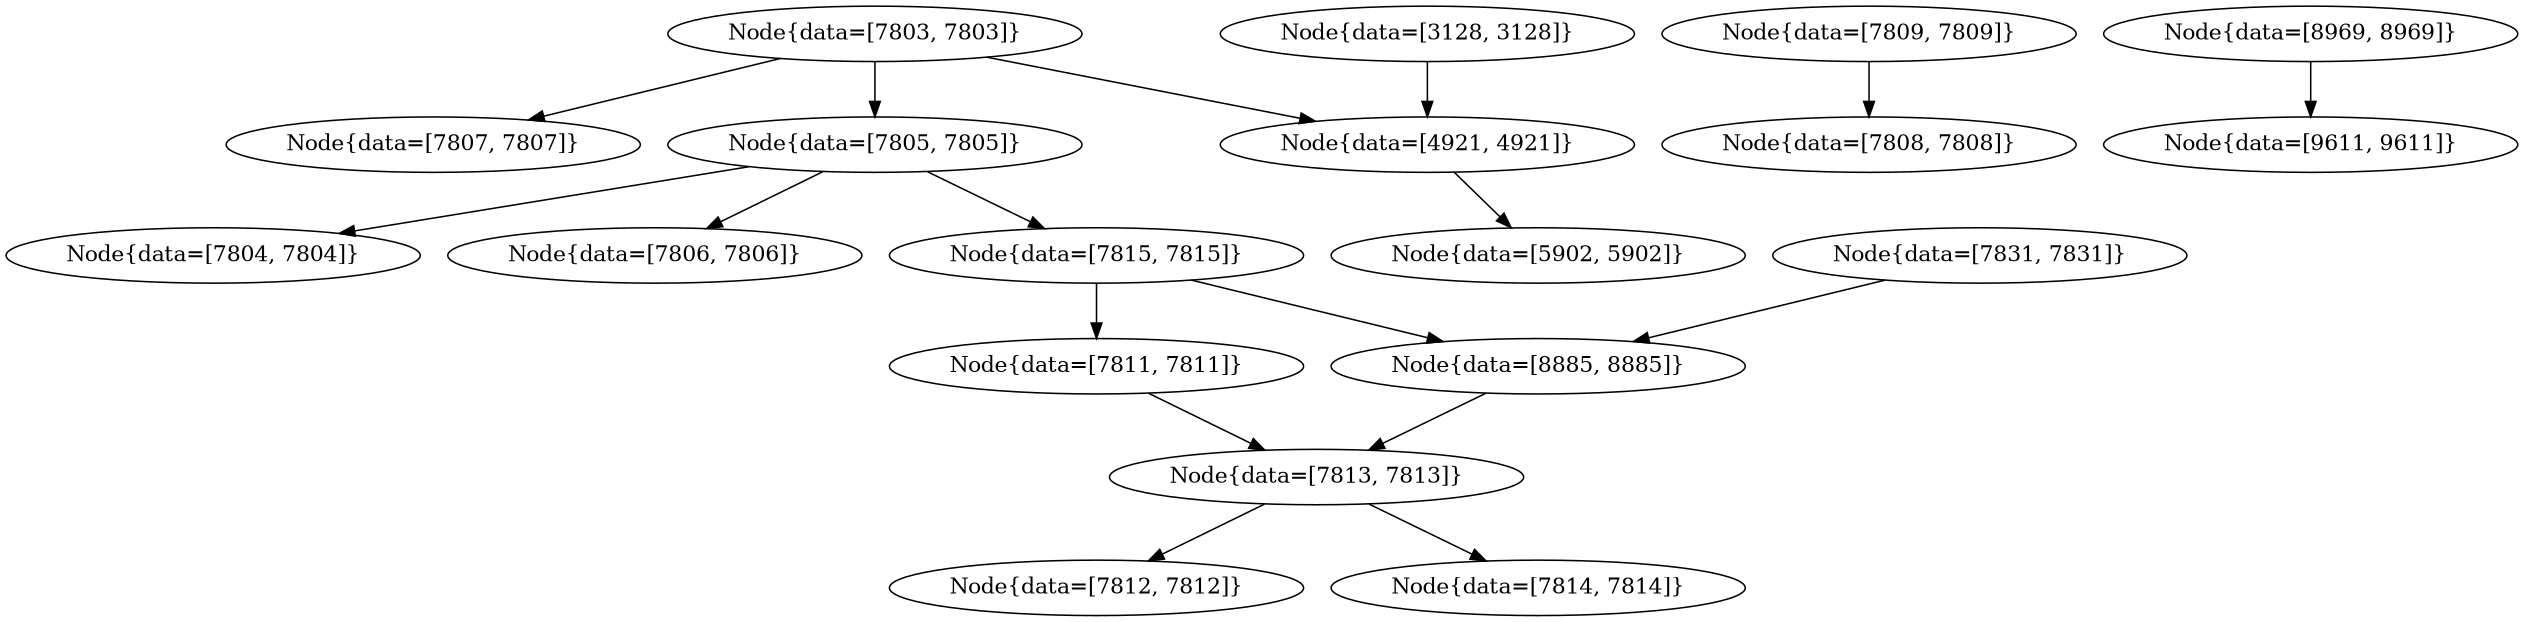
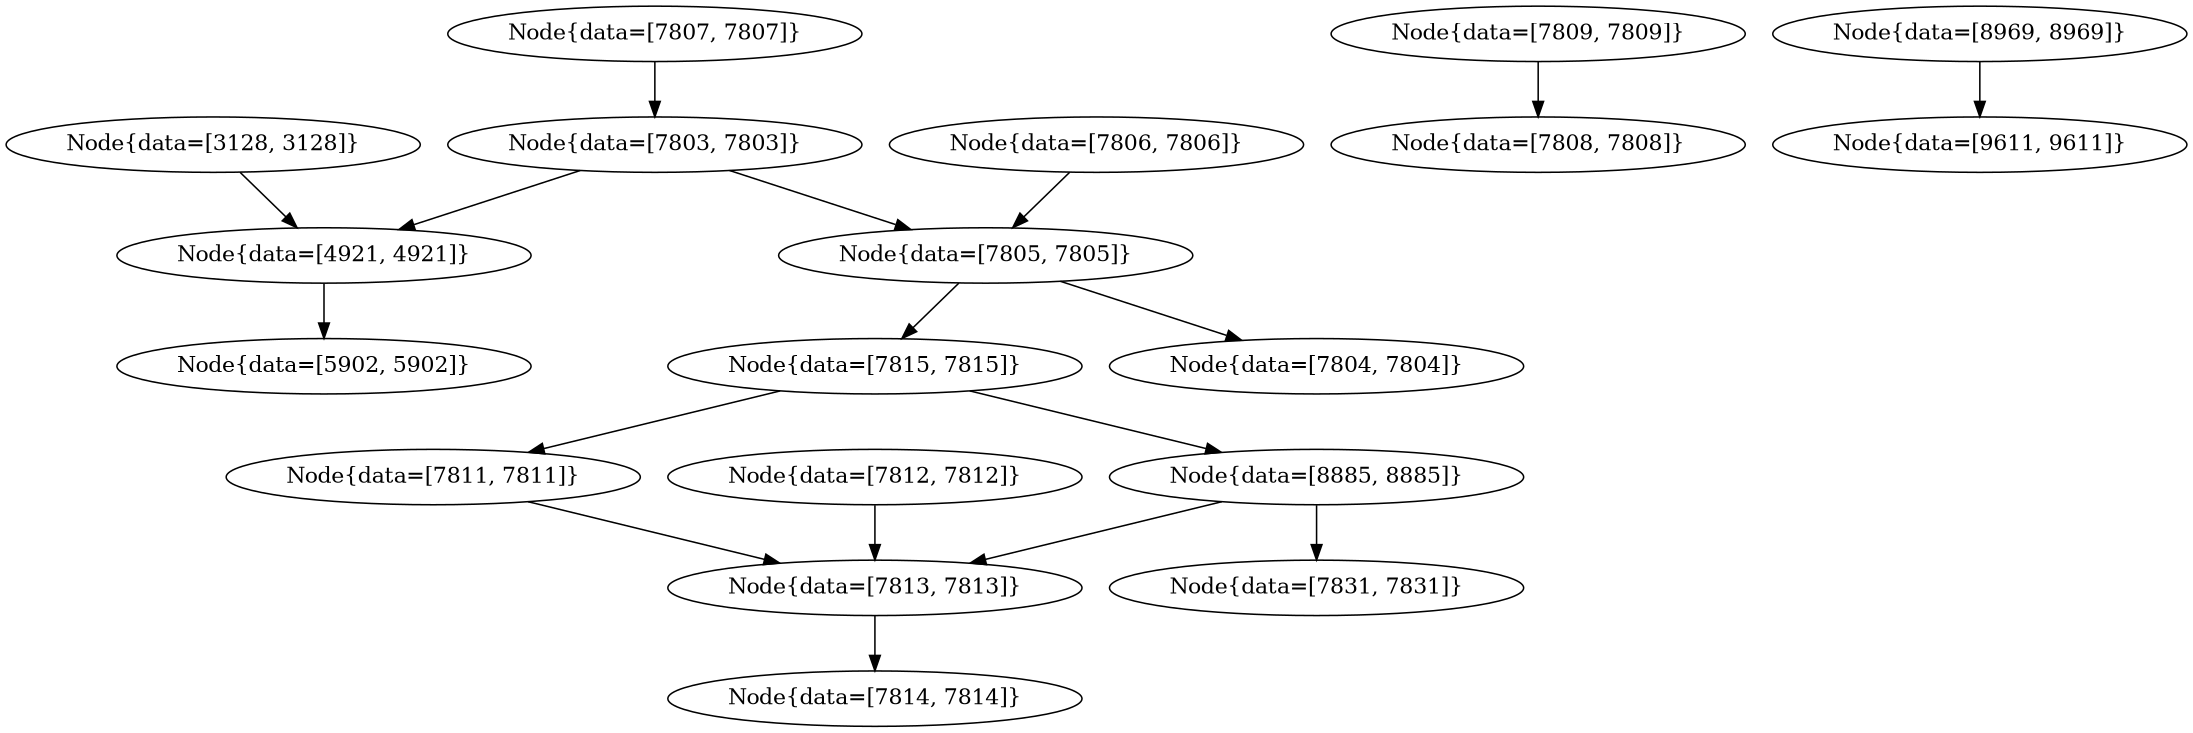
(662, 87) -> (655, 82)
(772, 197) -> (1047, 195)
(1767, 309) -> (1317, 525)
(1213, 529) -> (875, 525)
